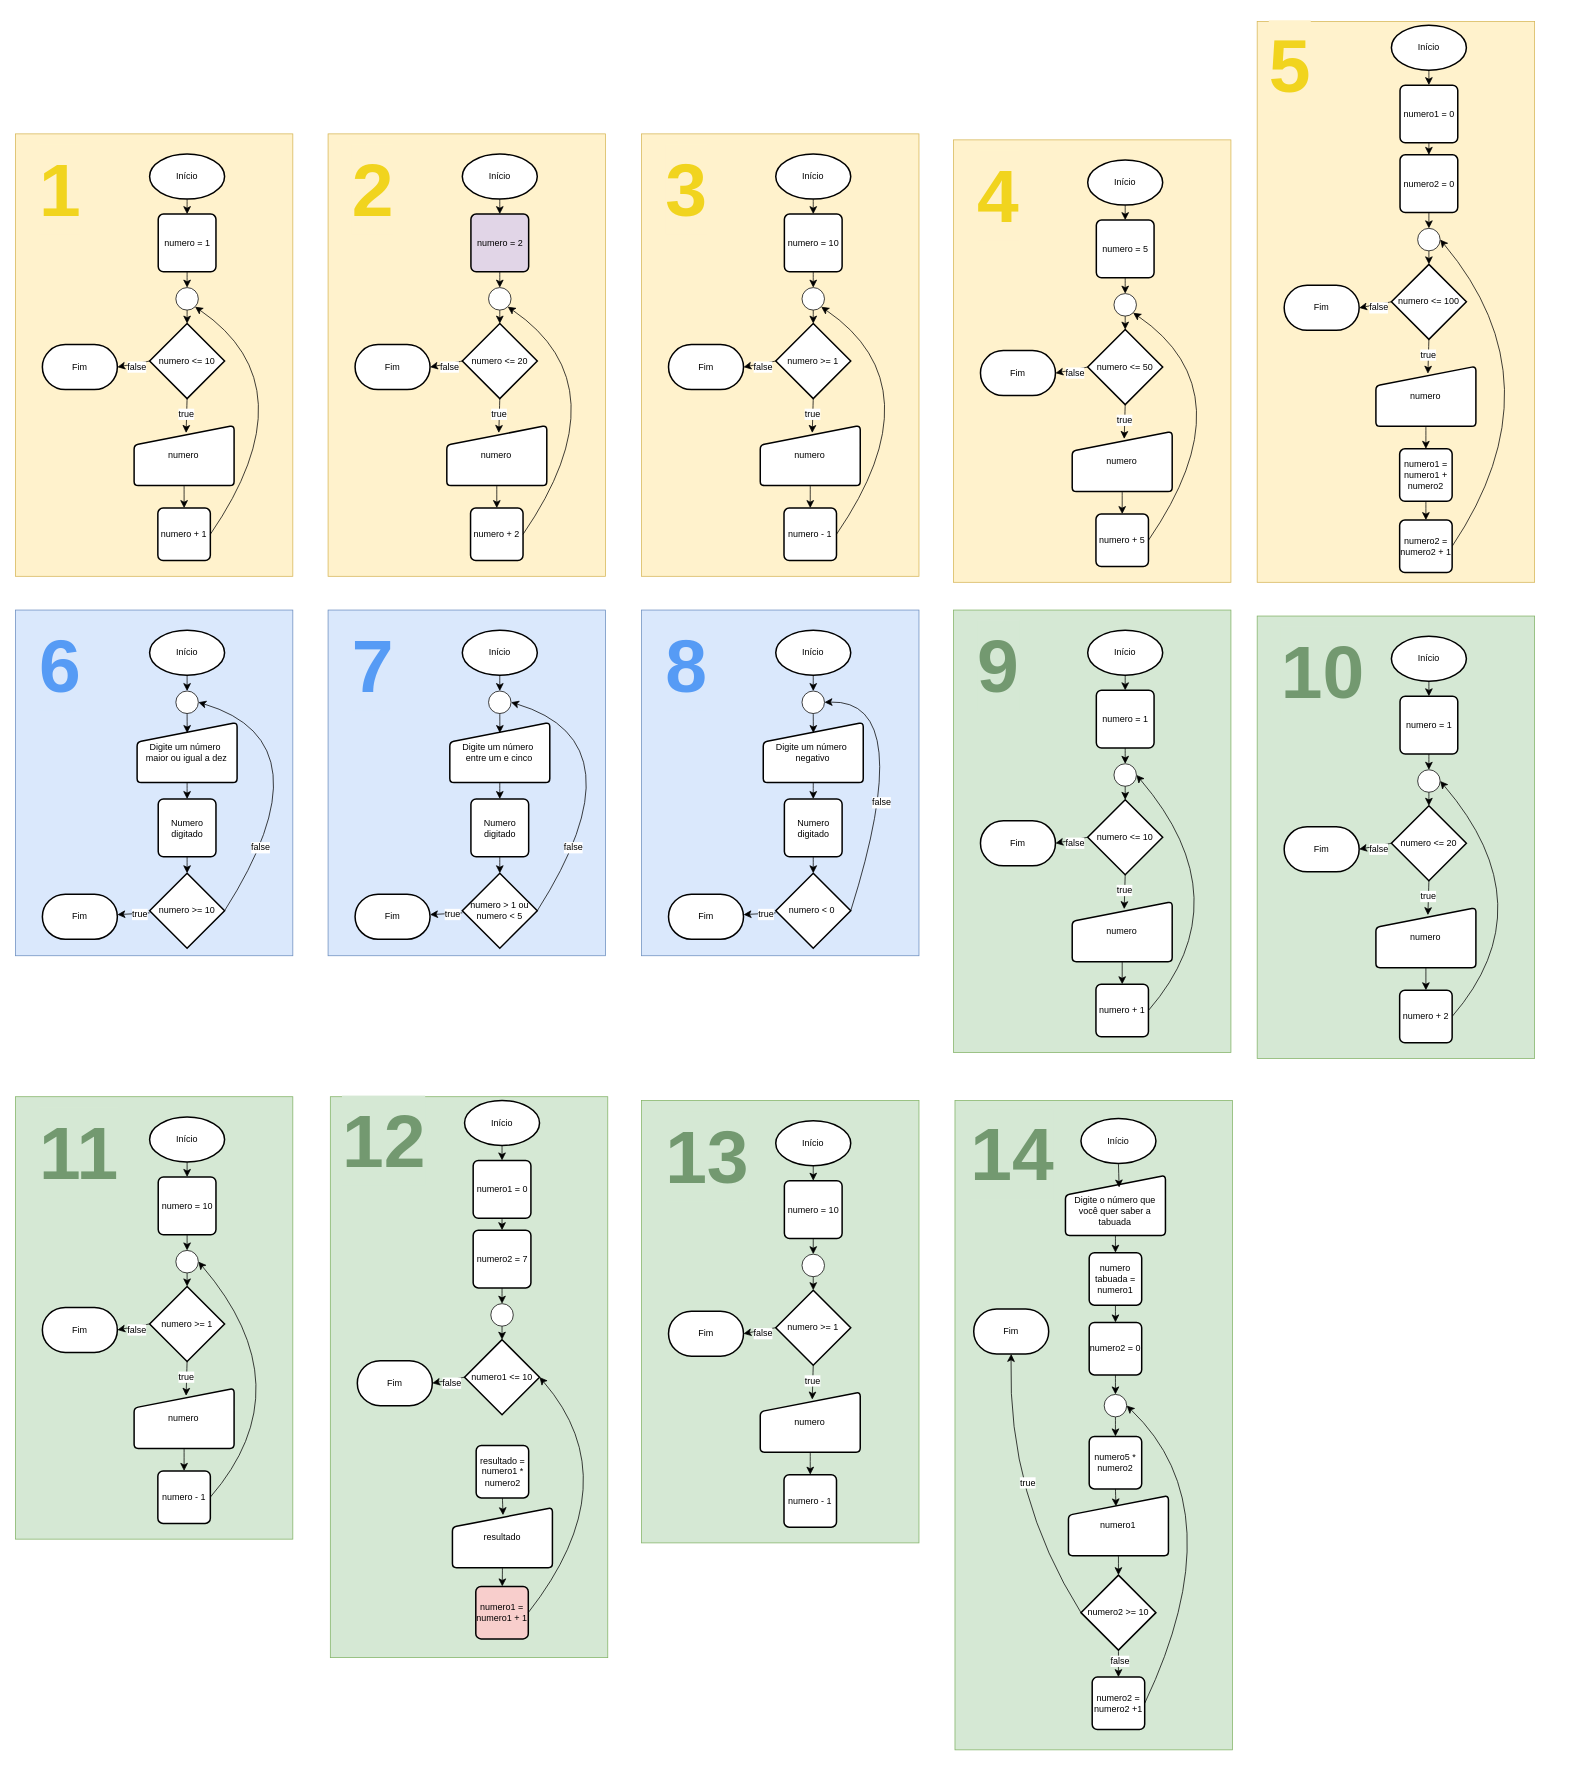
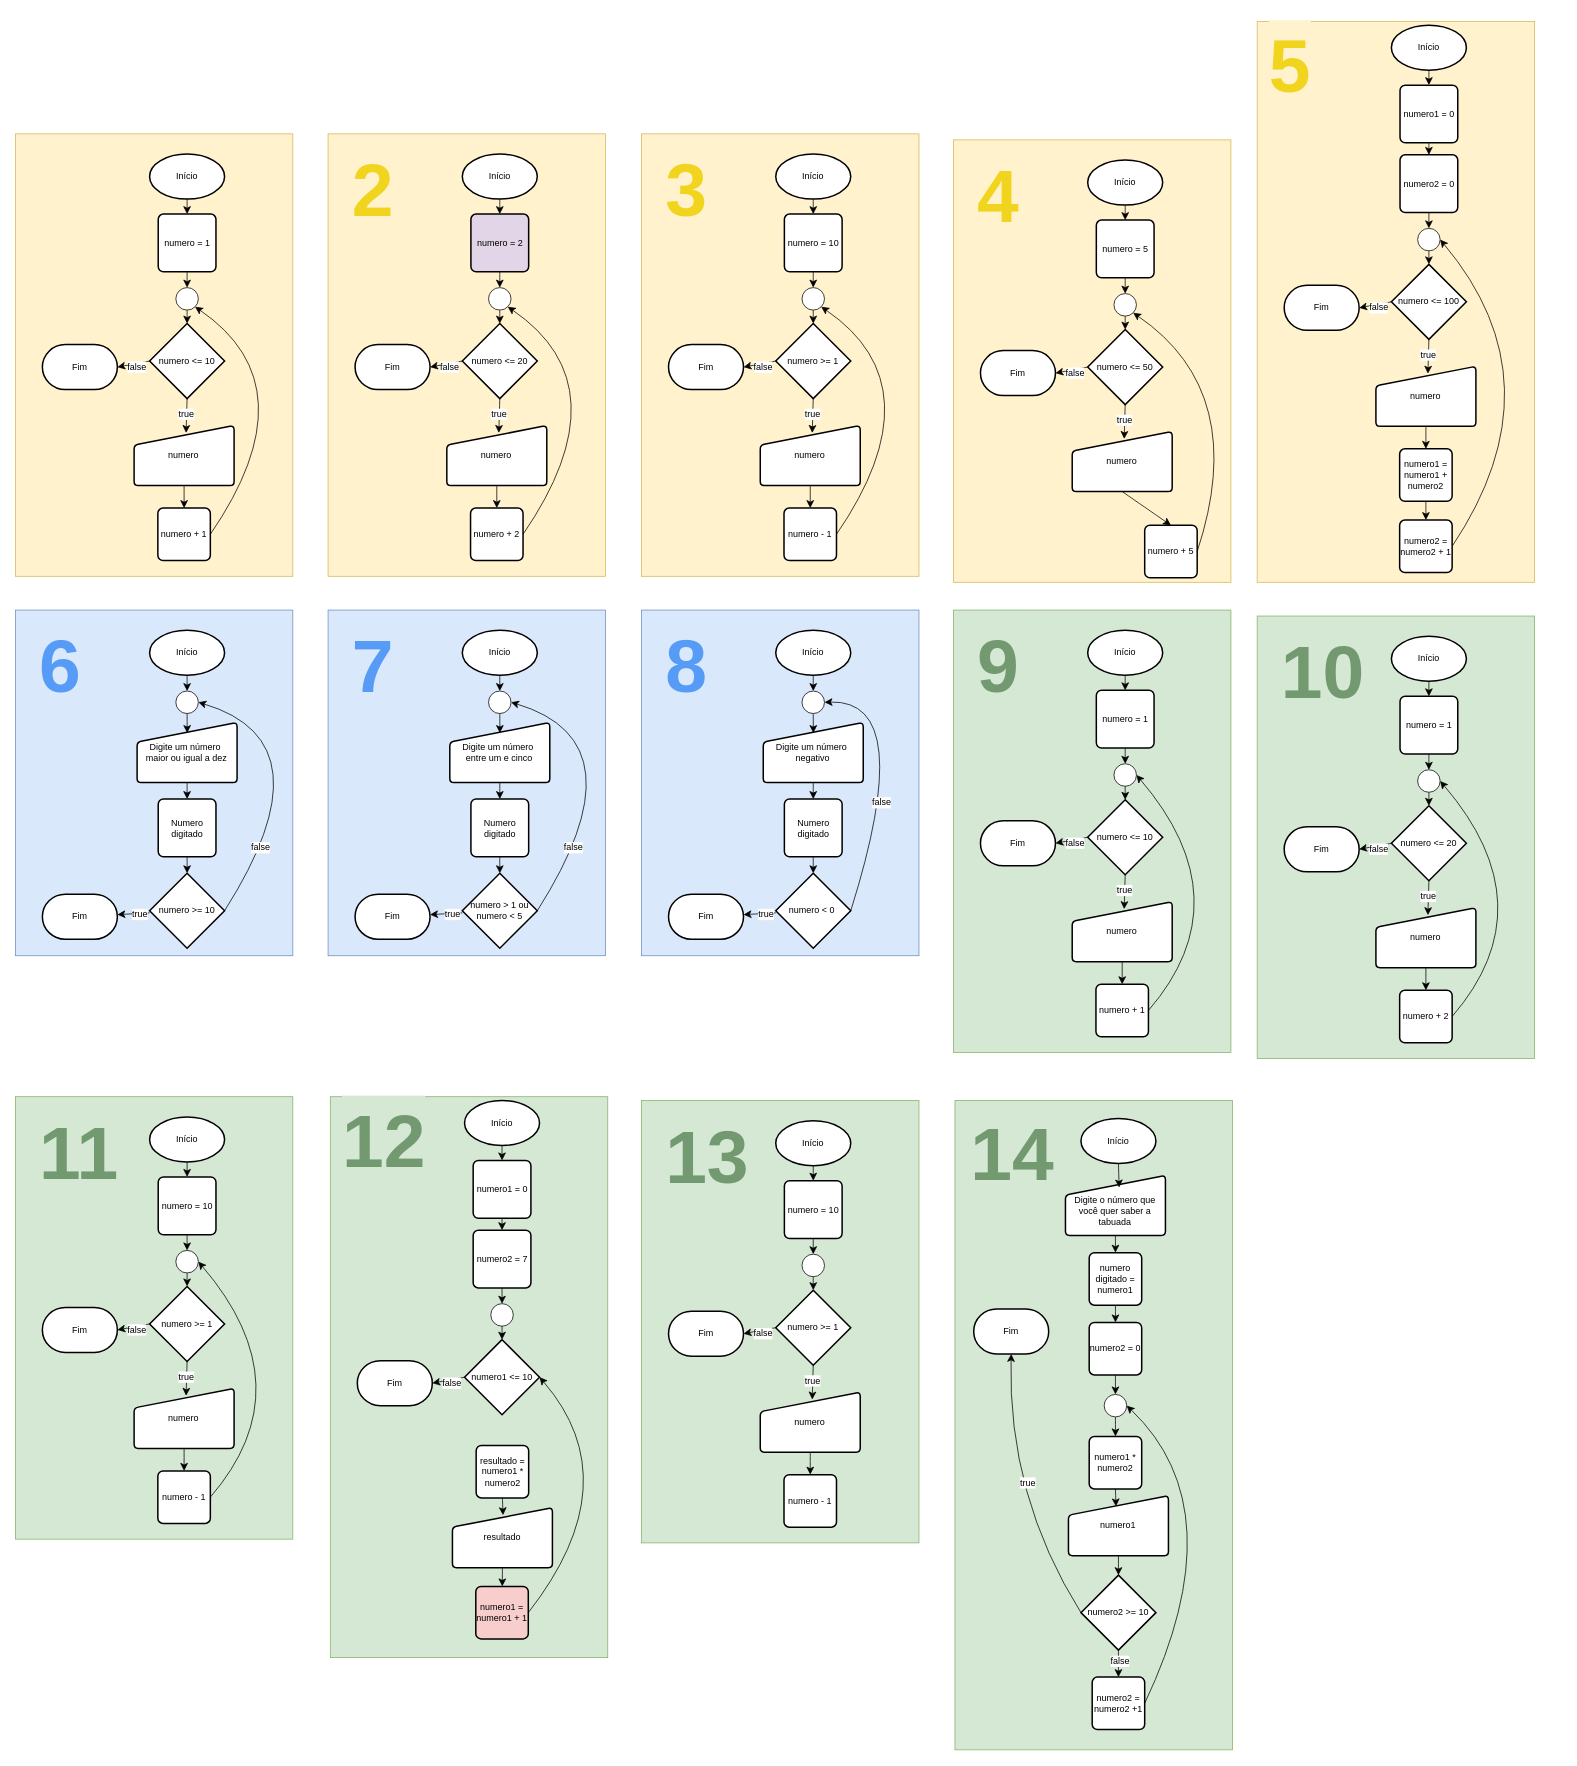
(65, 191) -> none
(1122, 540) -> (1171, 552)
(1116, 1279) -> (1116, 1279)
(1116, 1463) -> (1116, 1463)
